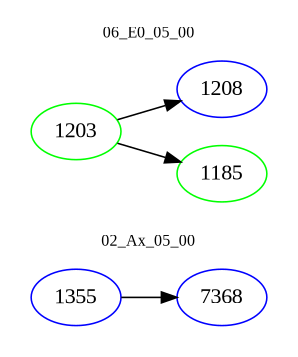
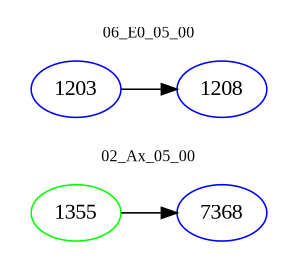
(76, 131) -> (76, 89)
(222, 174) -> none
(76, 297) -> (76, 213)
